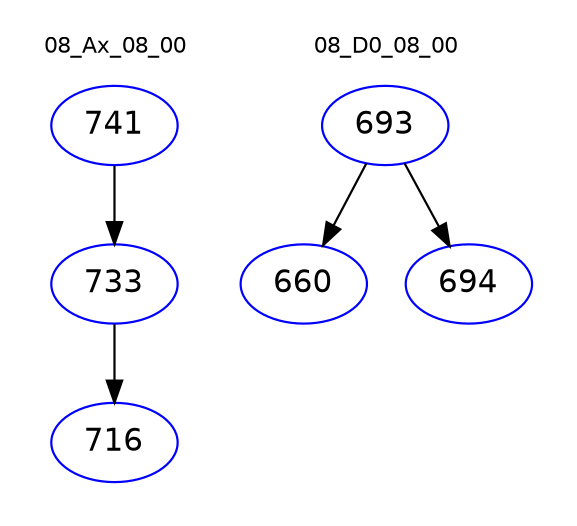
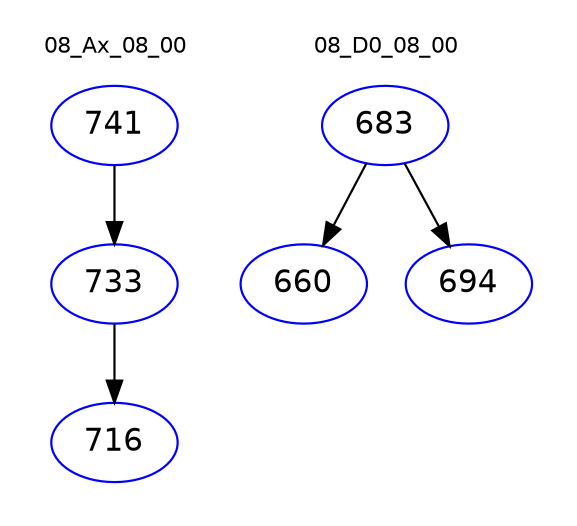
(385, 125) -> (385, 125)
